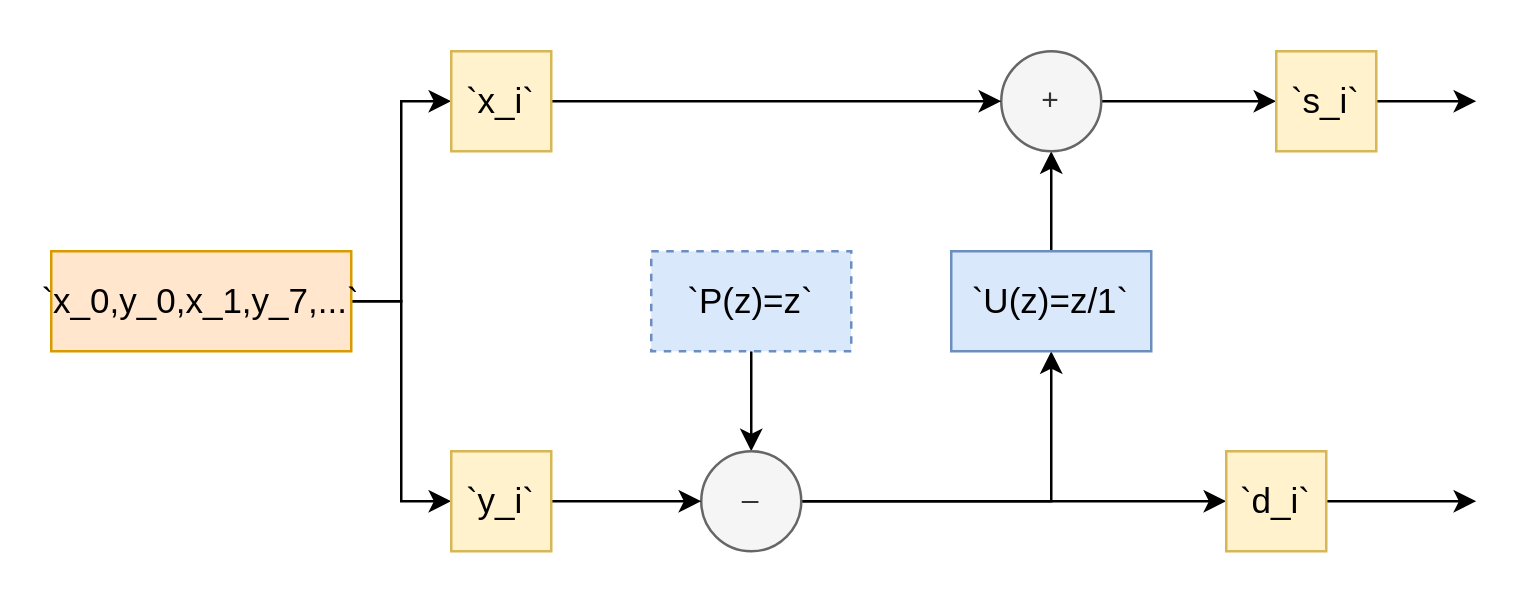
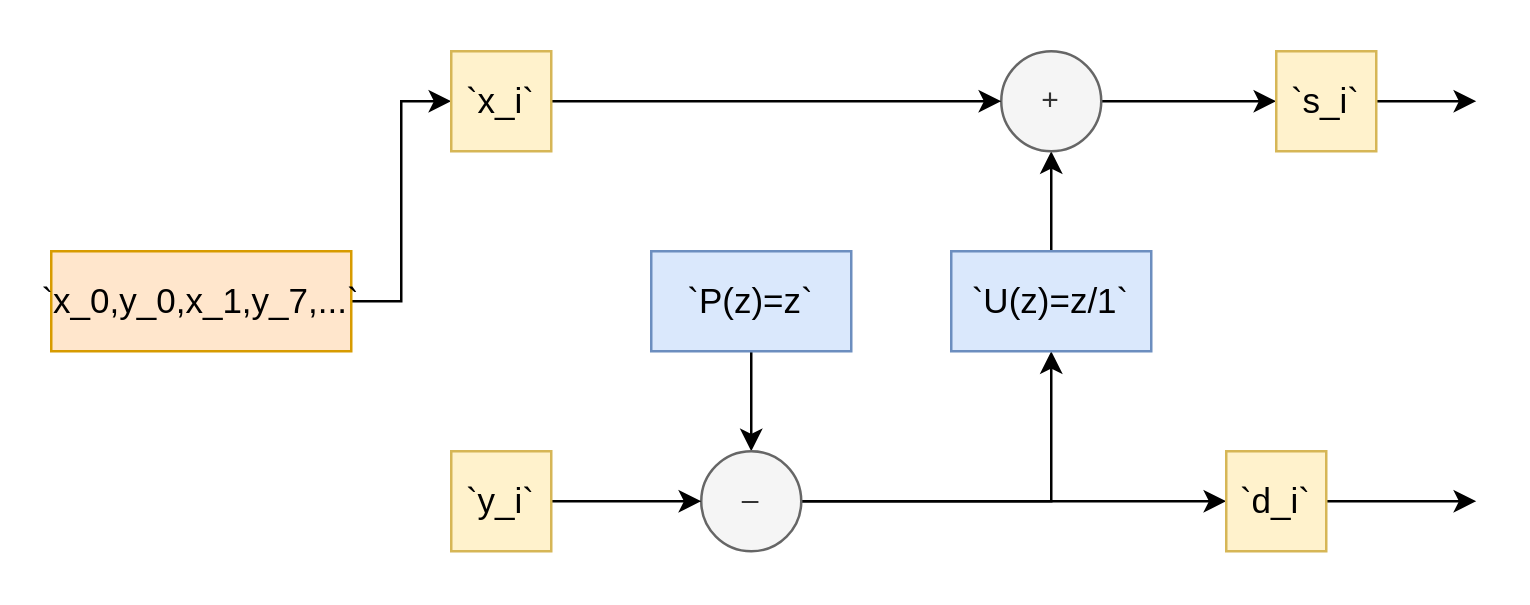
(751, 301) -> (751, 301)
(401, 420) -> none
